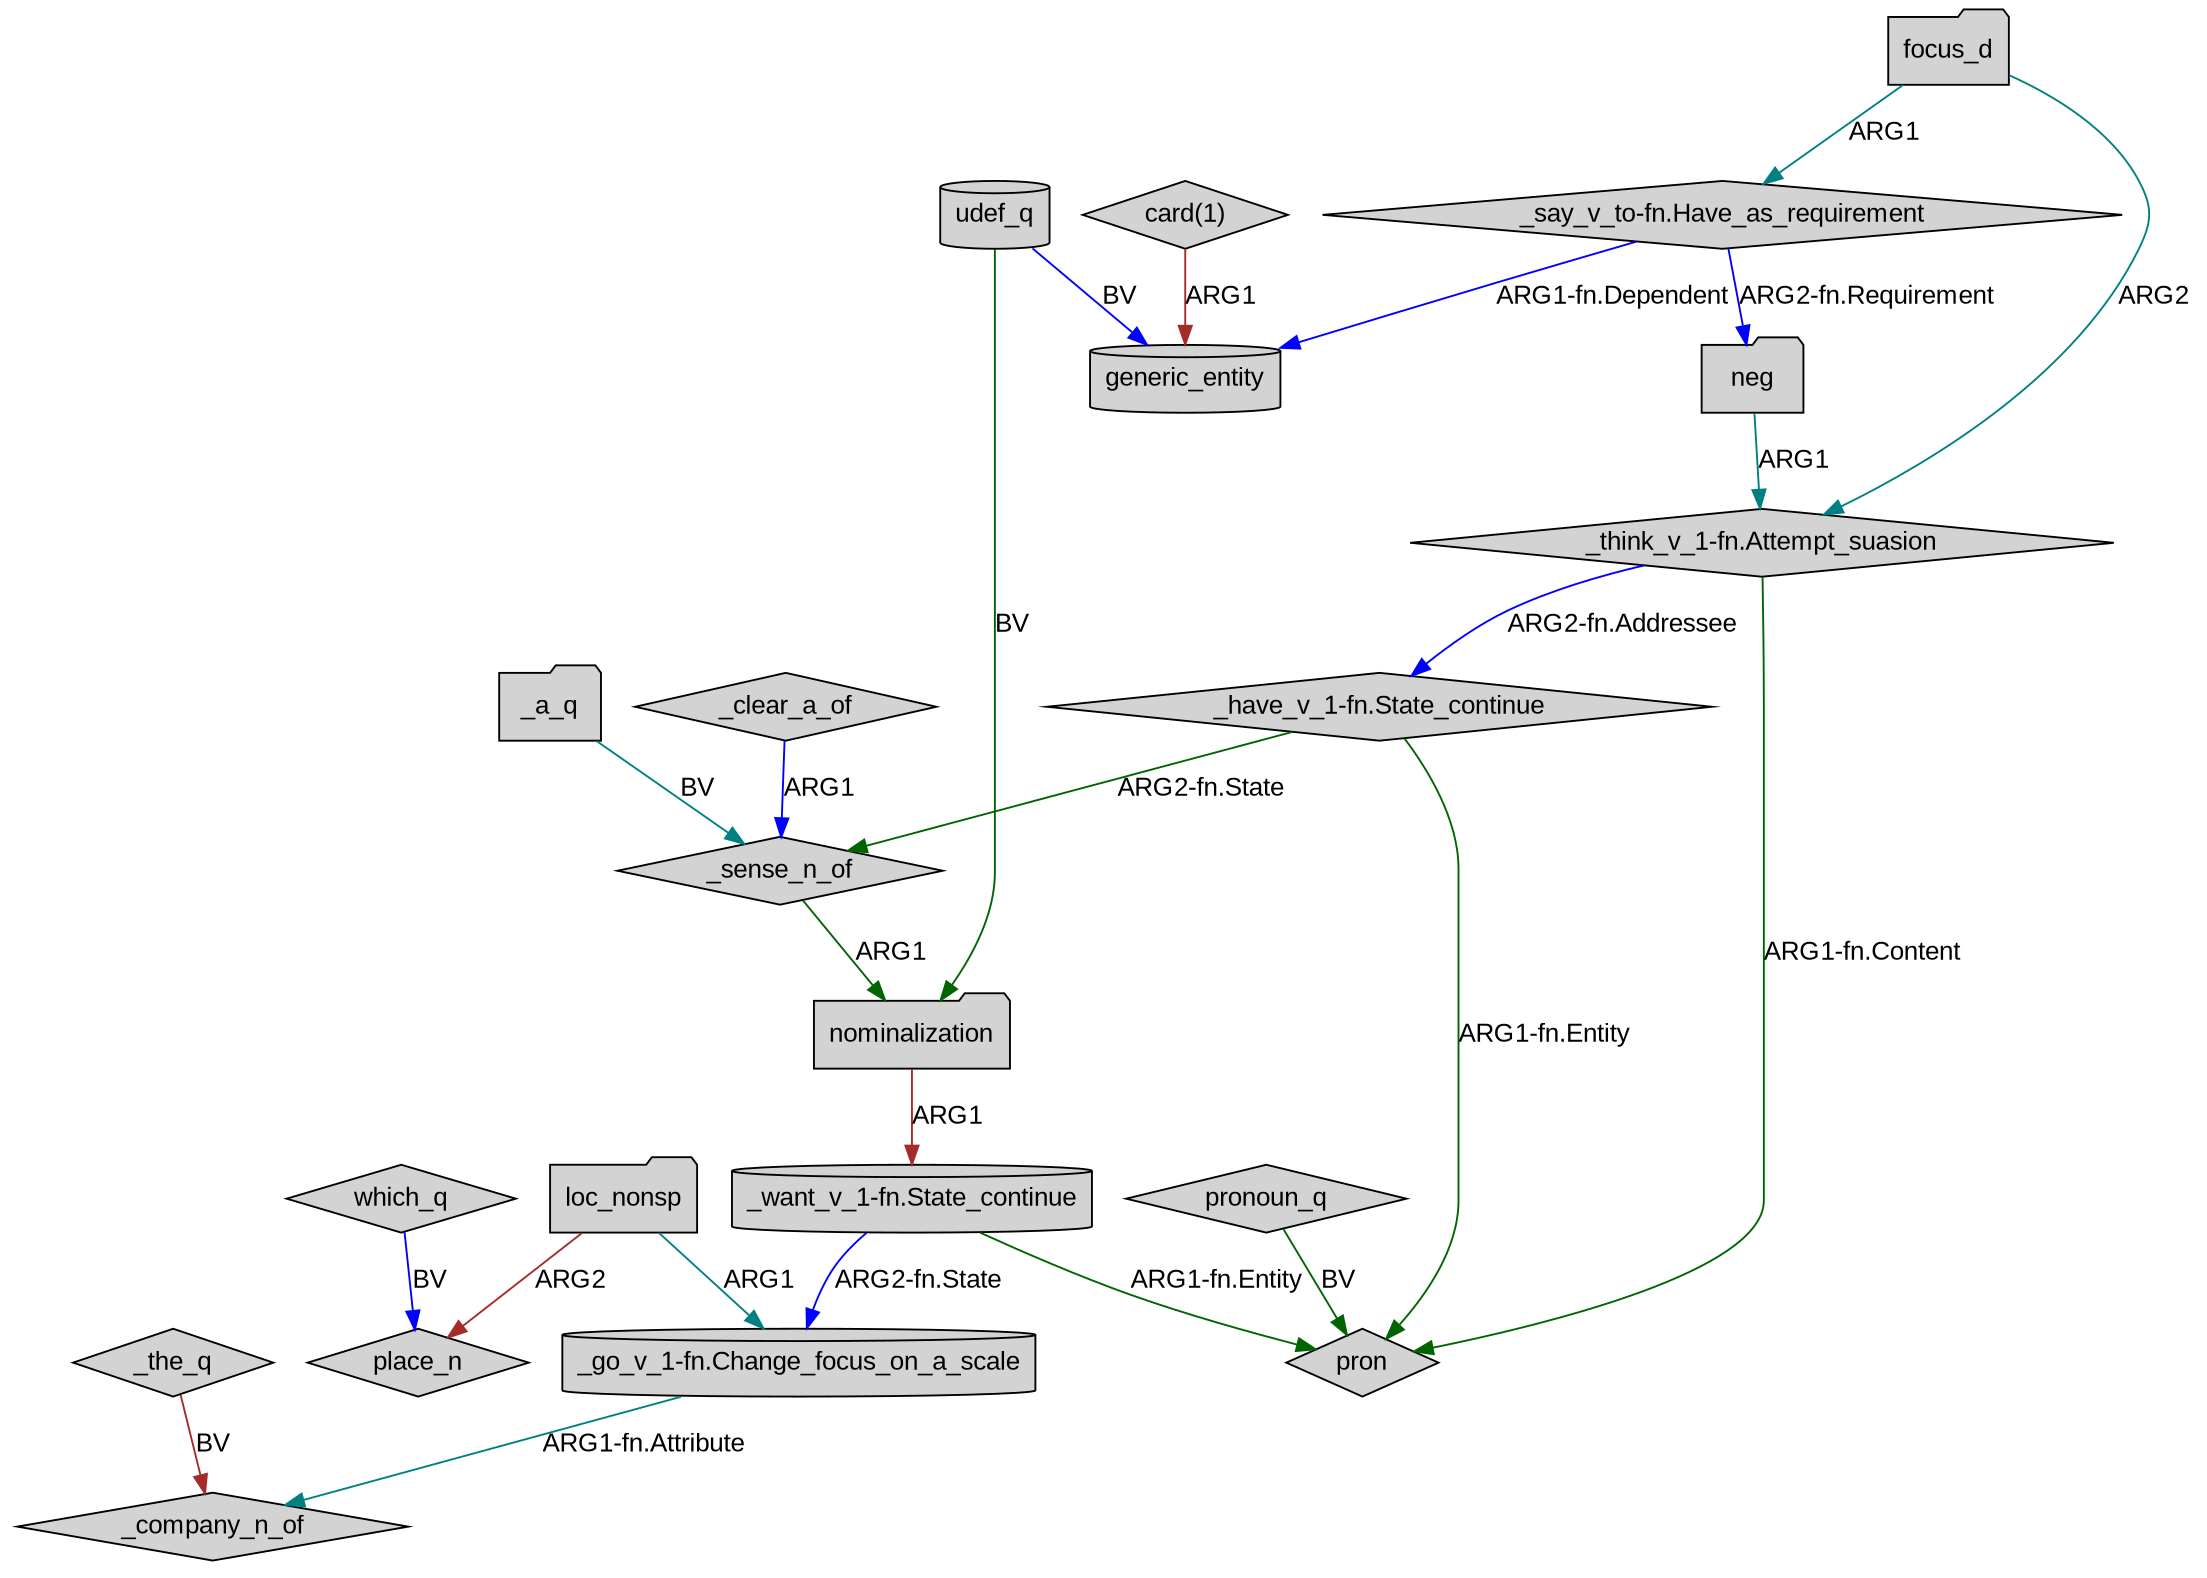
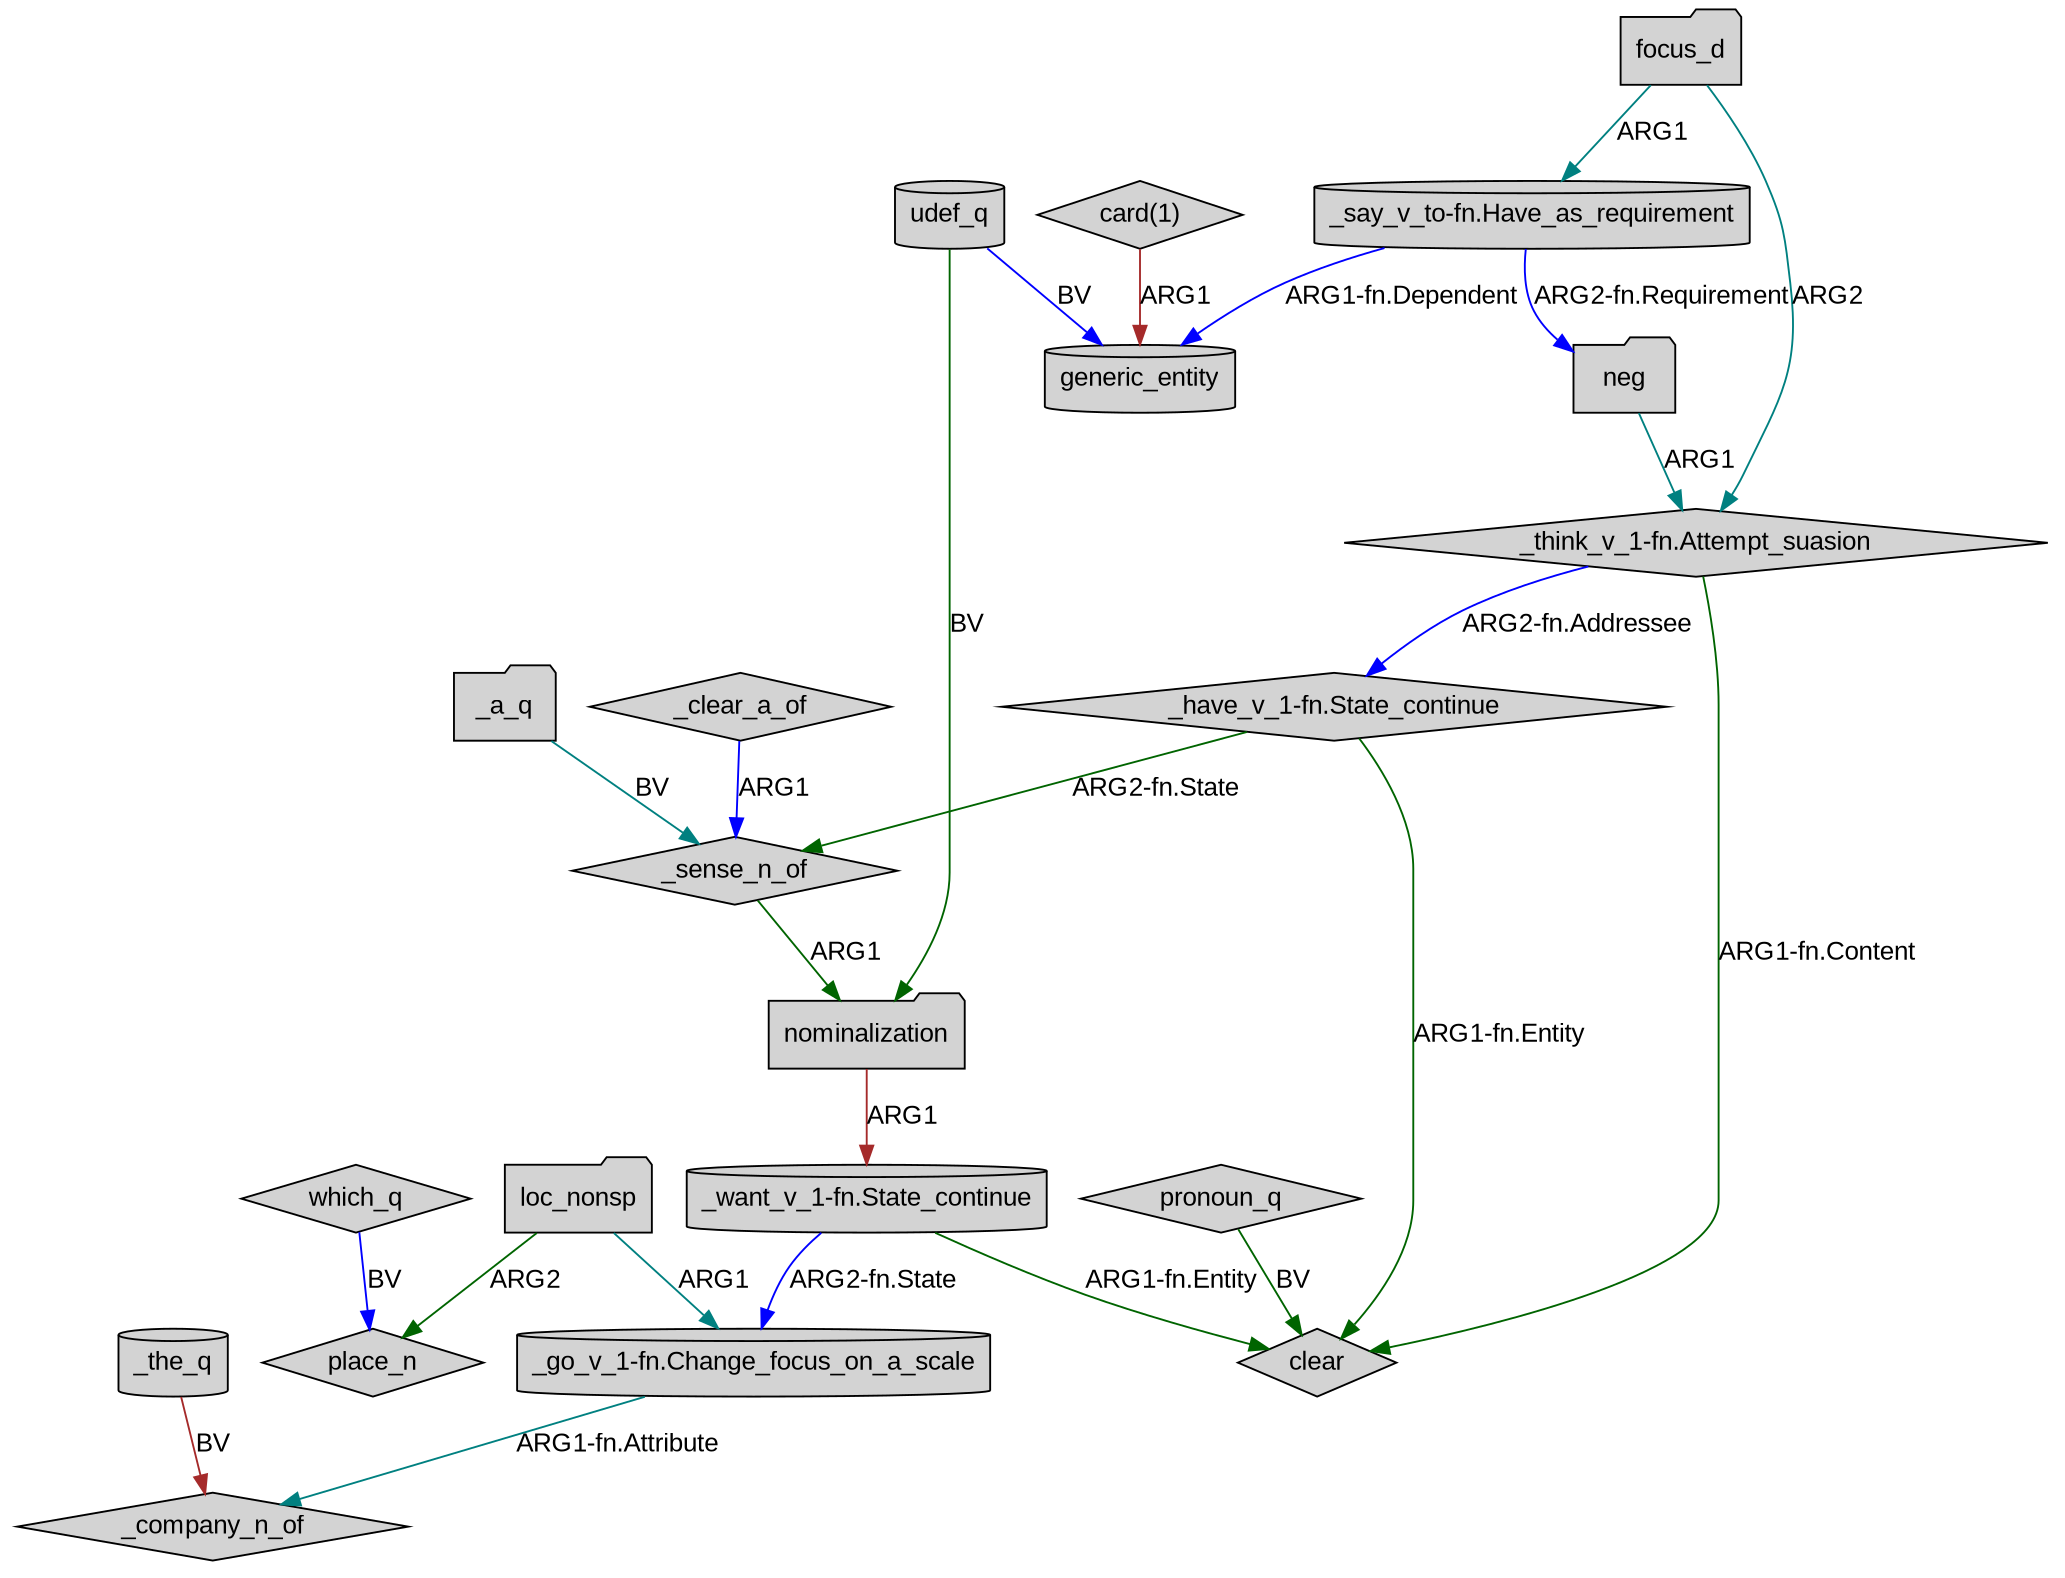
(1722, 215) -> (1532, 215)
(522, 1279) -> (477, 1279)
(173, 1363) -> (173, 1363)
(1362, 1363) -> (1317, 1363)
